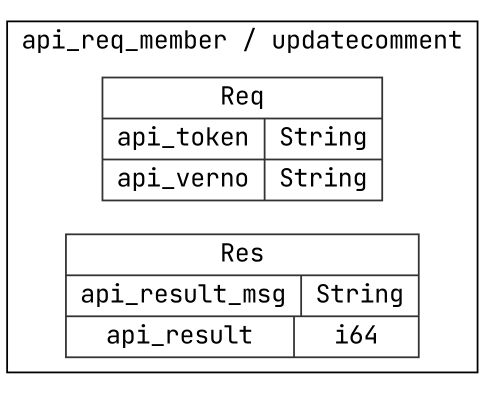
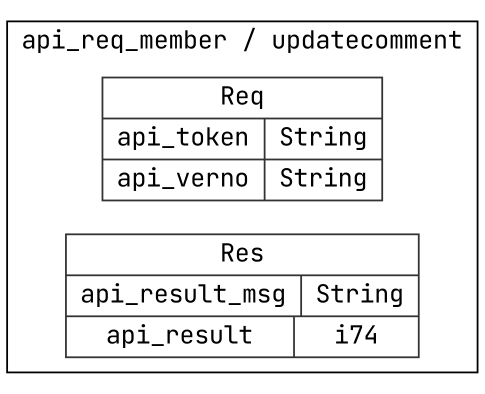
(356, 336) -> (356, 336)
